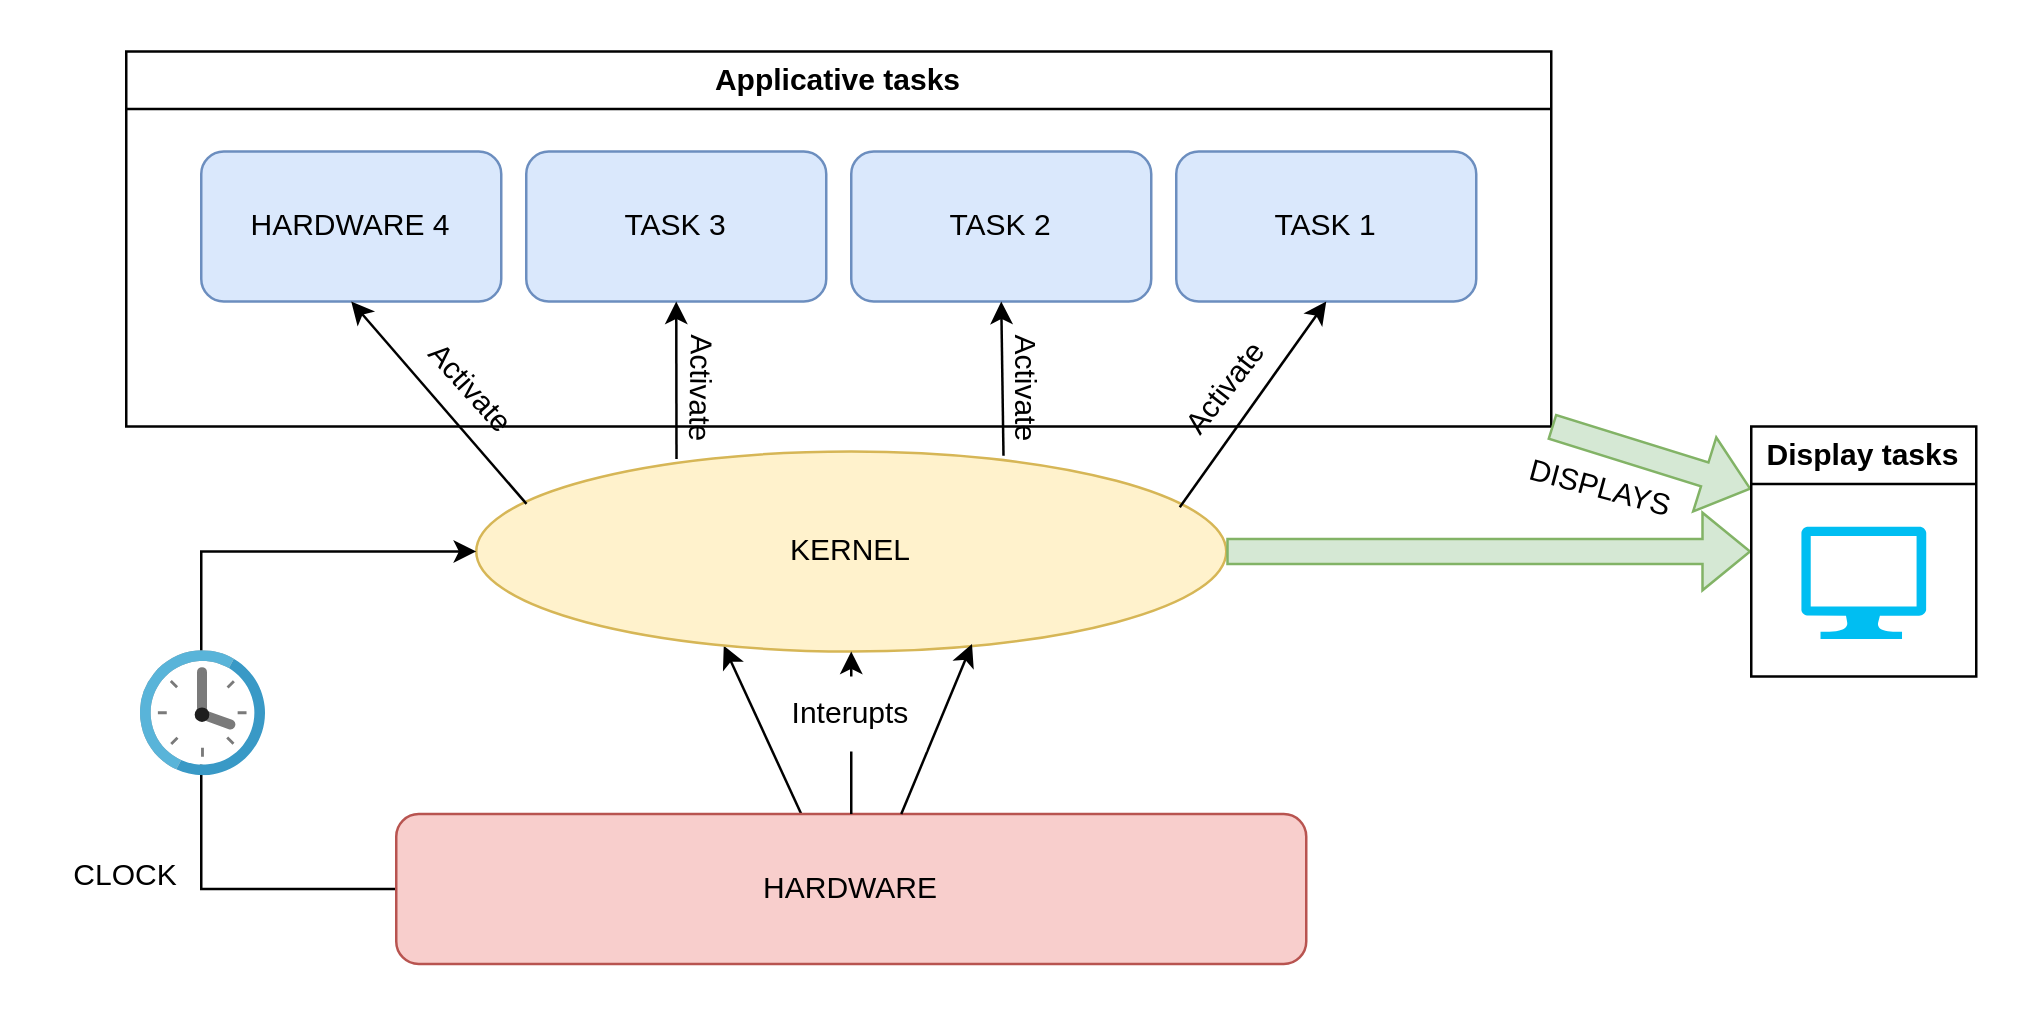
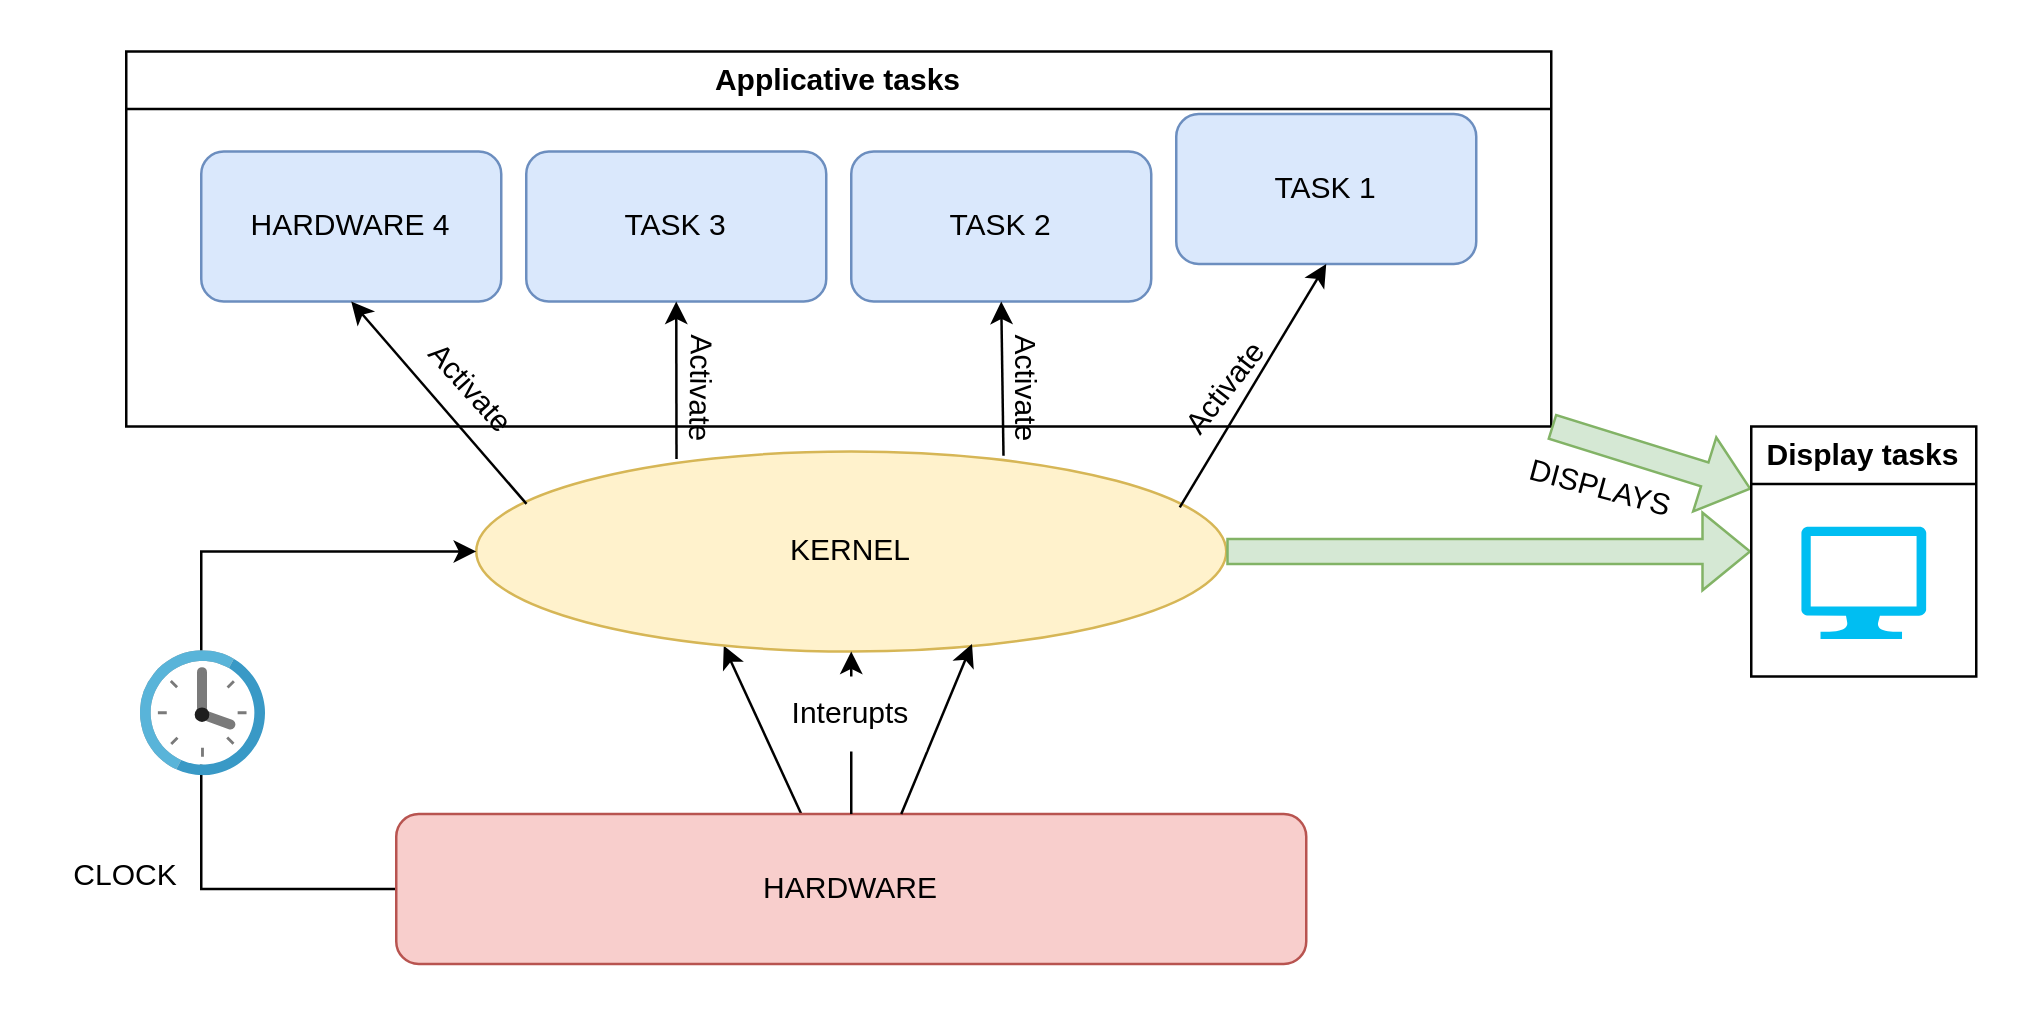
(1326, 226) -> (1326, 189)
